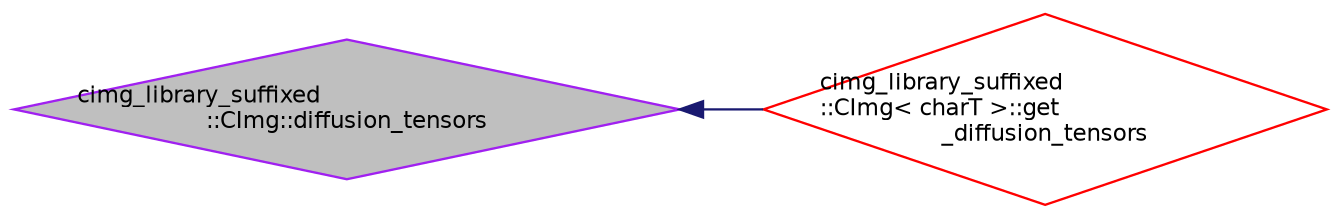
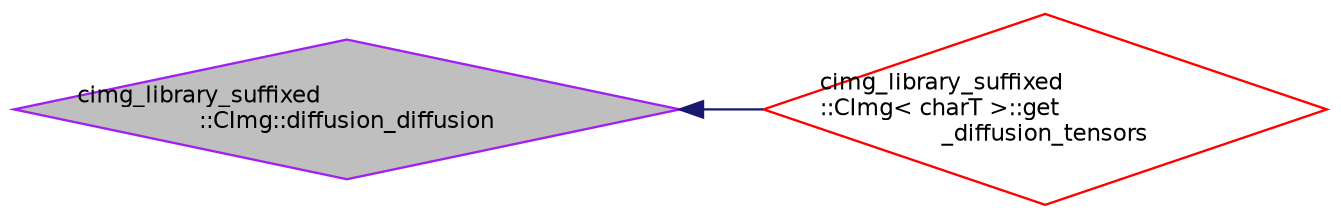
(347, 109) -> (347, 109)
